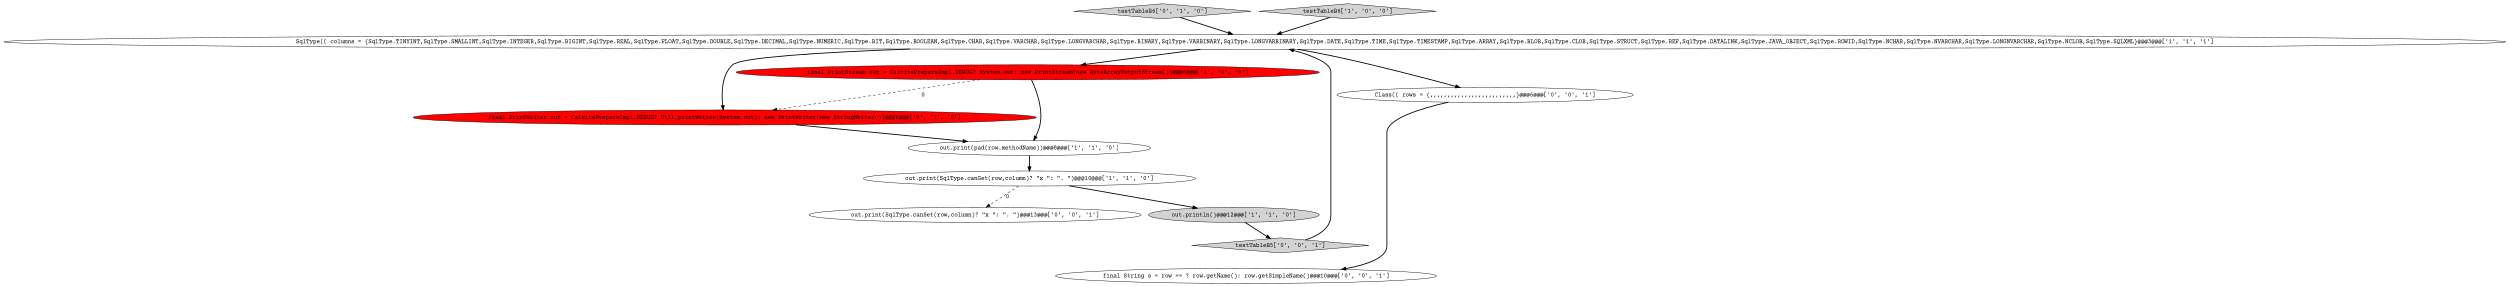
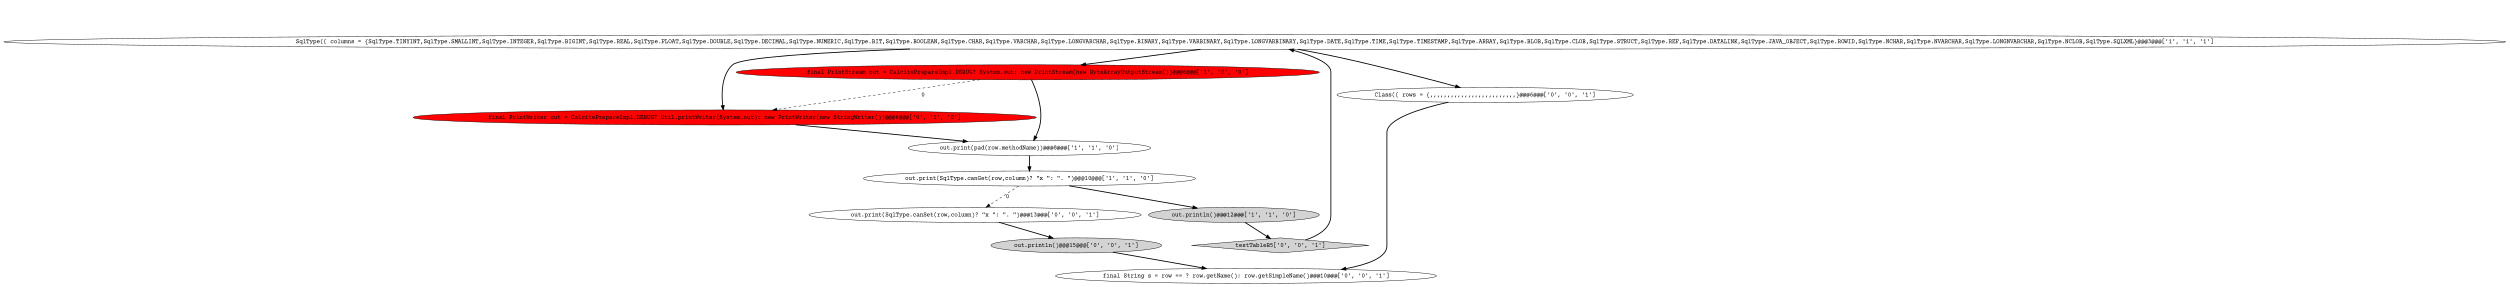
(1162, 11) -> none
(1348, 11) -> none
none -> (1076, 245)
